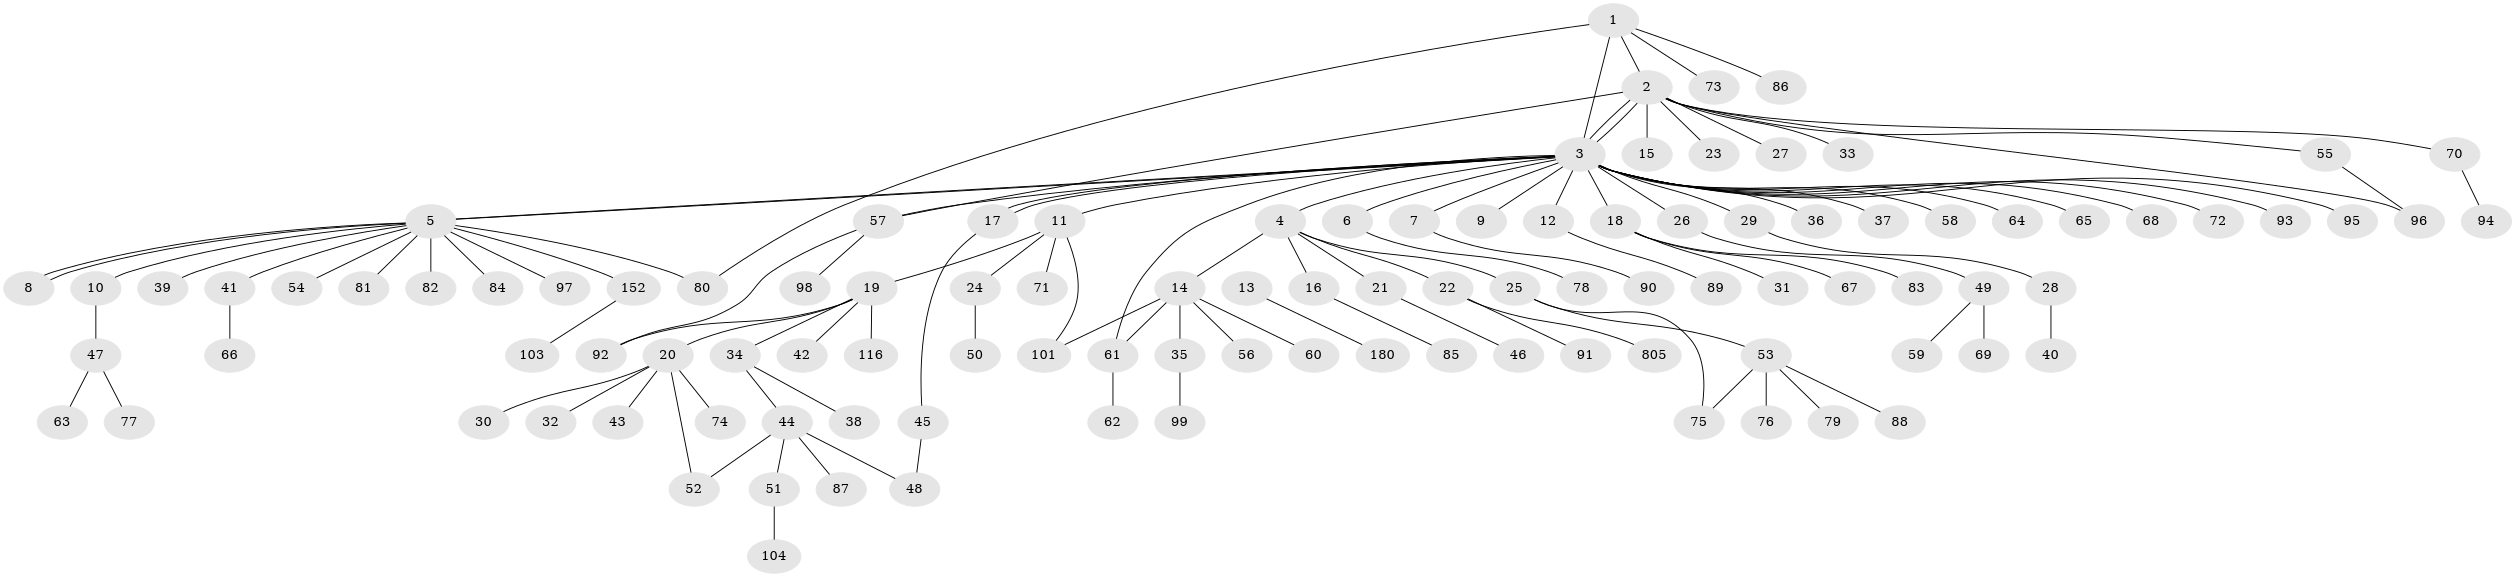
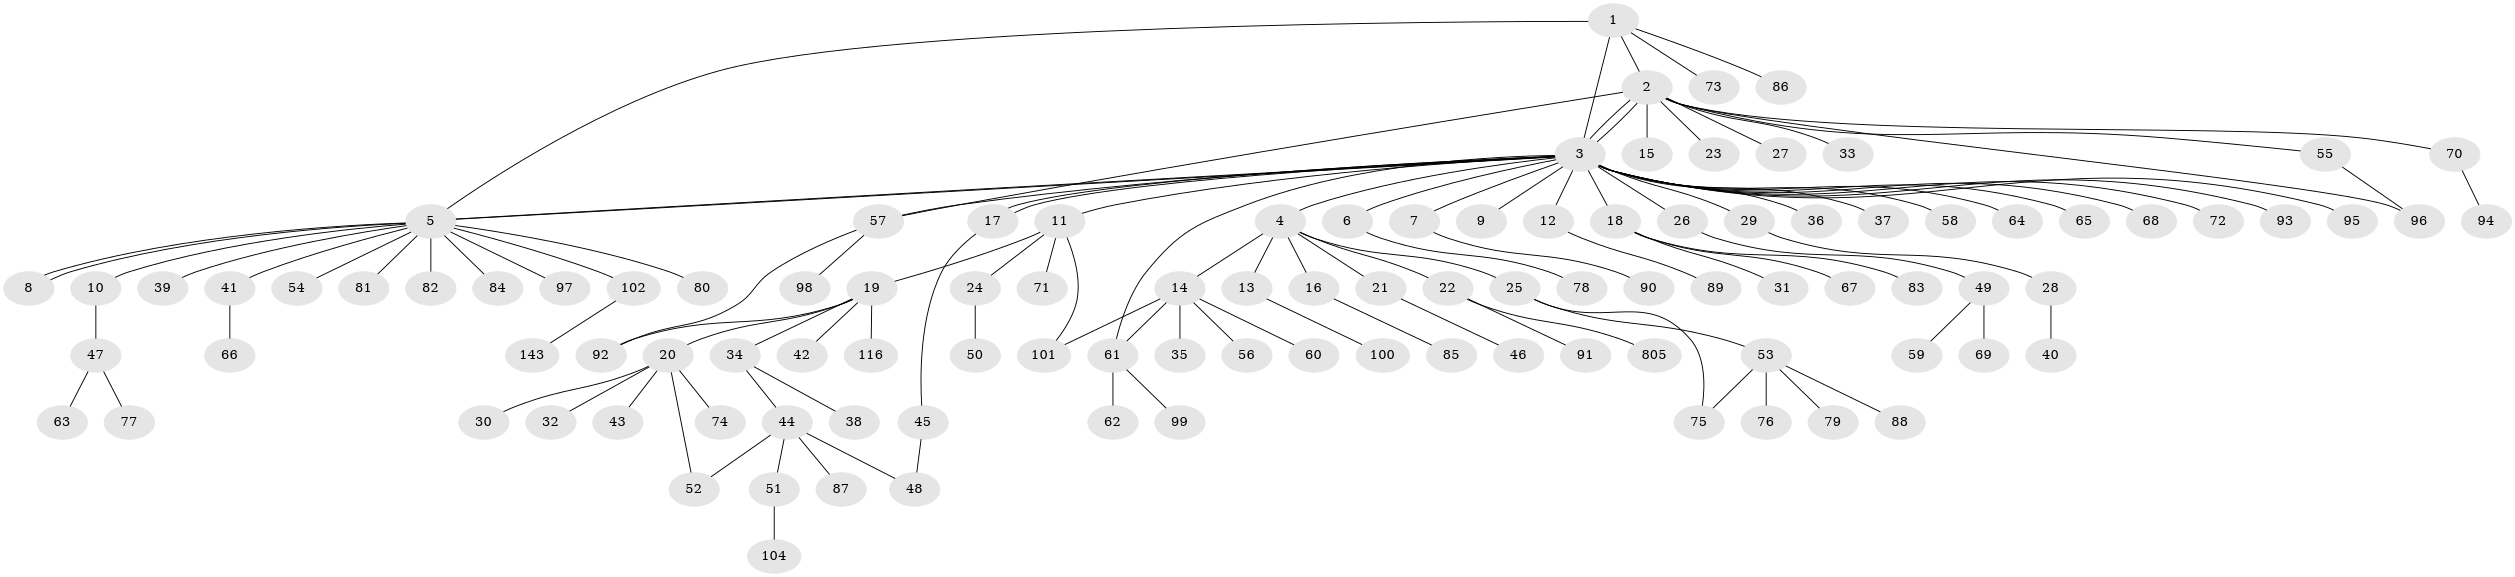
(1142, 111) -> (1000, 37)
none -> (1264, 255)
(634, 288) -> (634, 288)
(532, 355) -> (532, 355)
(1383, 355) -> (1383, 355)
(1180, 389) -> (1146, 389)
